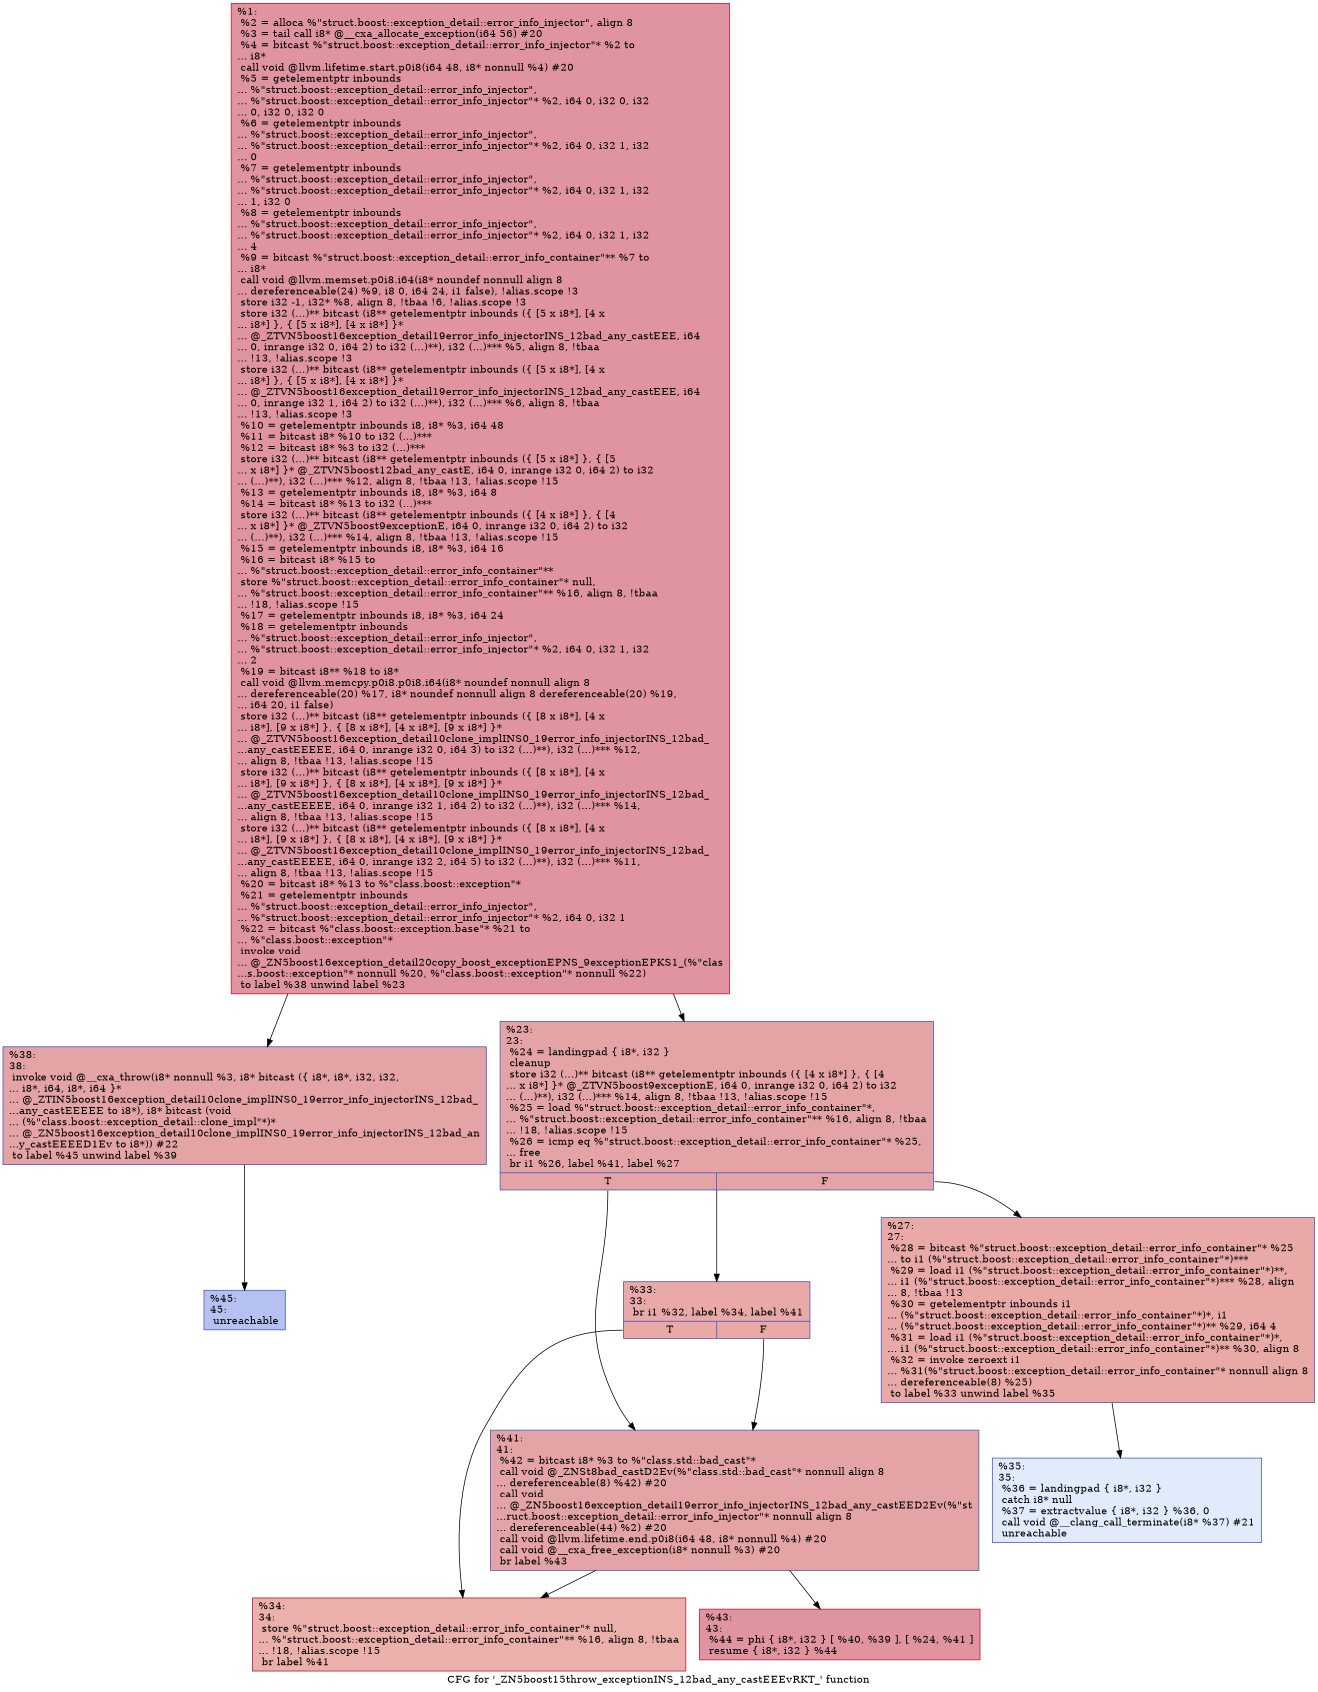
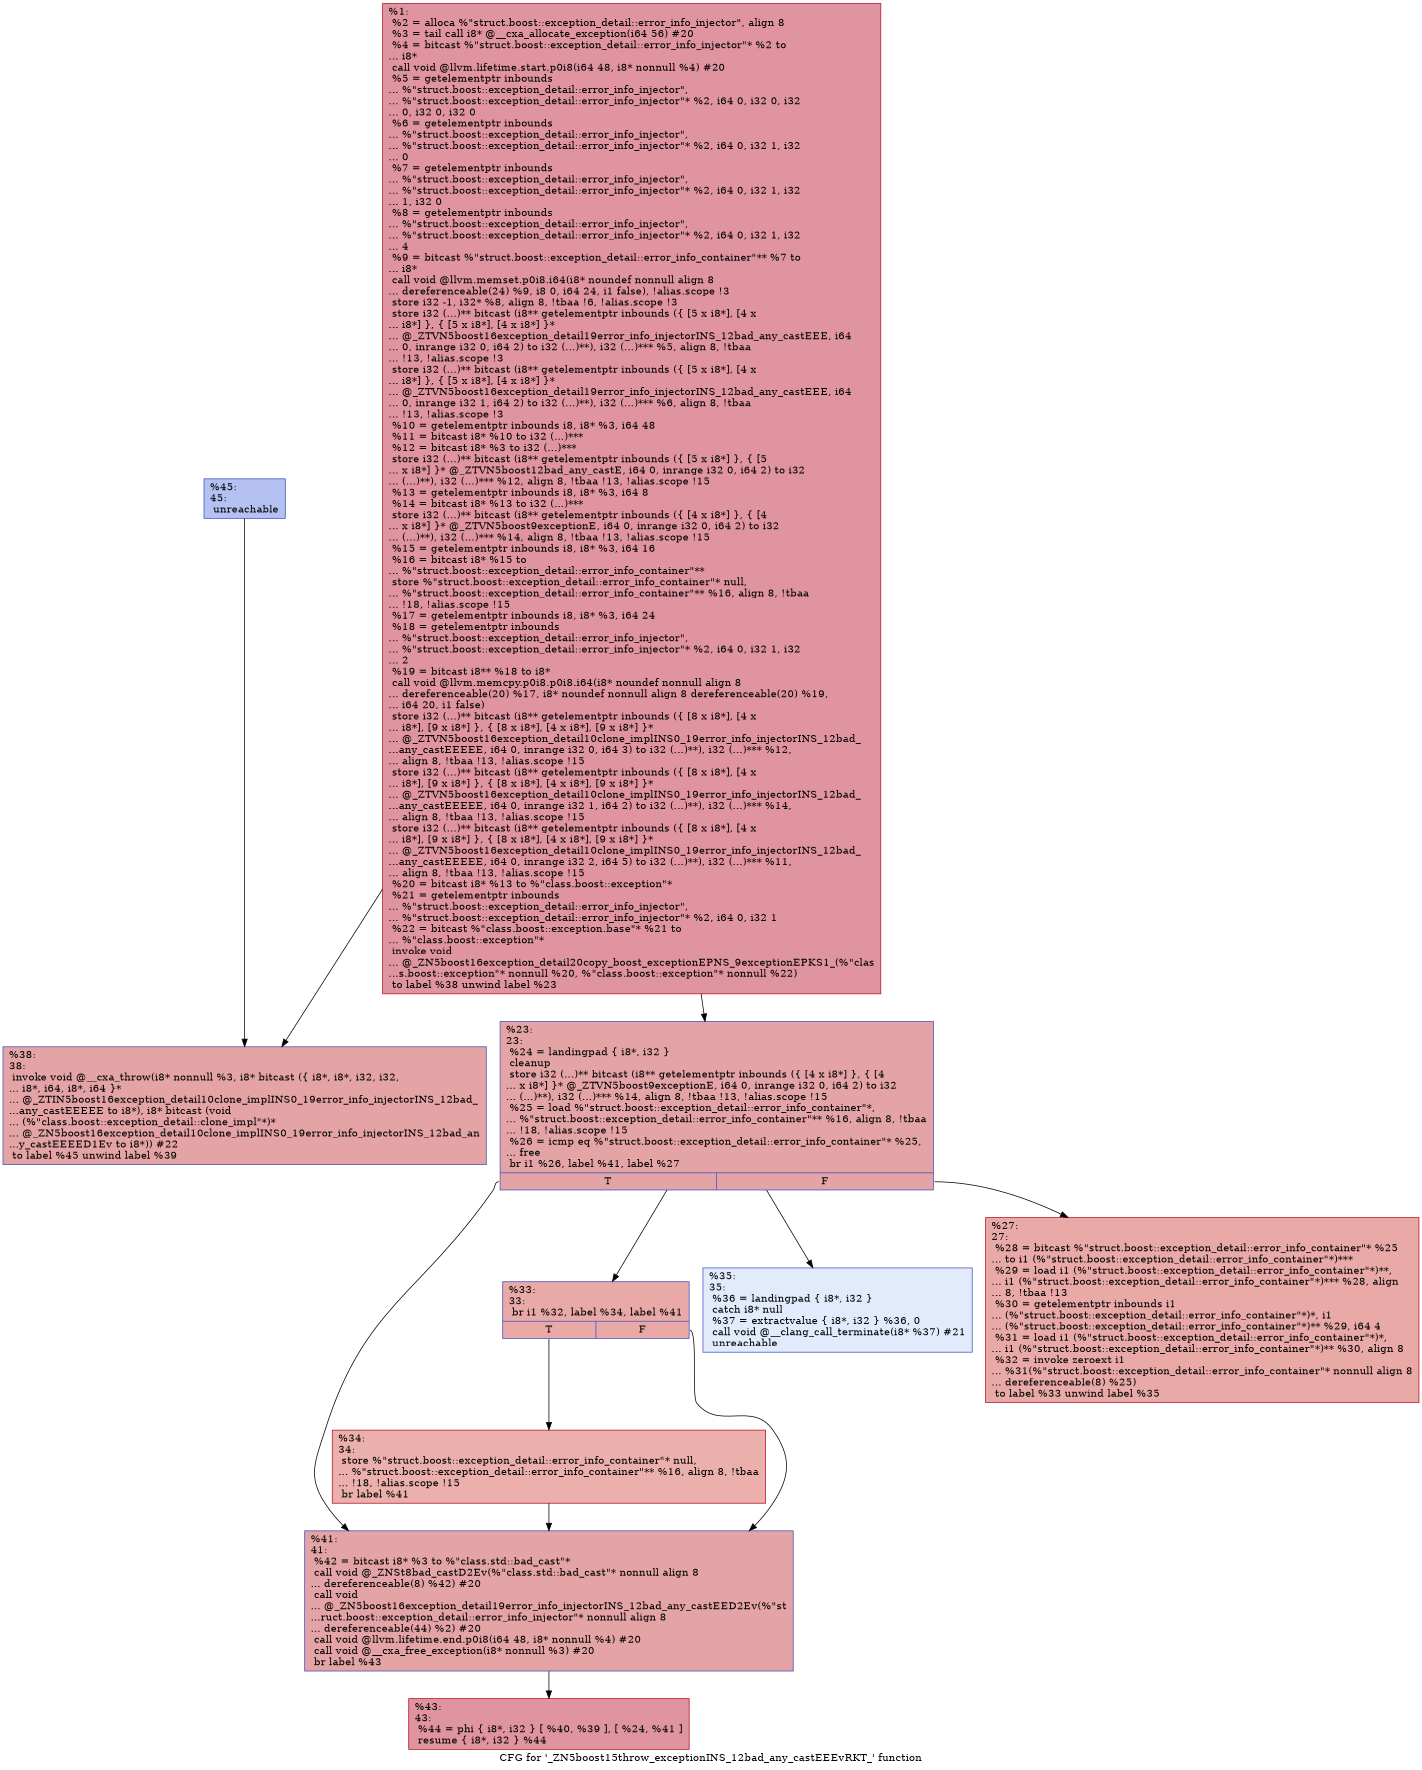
(245, 1224) -> (245, 779)
(1098, 1310) -> (1202, 1310)
(1116, 1427) -> (788, 1226)
(572, 1582) -> (549, 1513)
